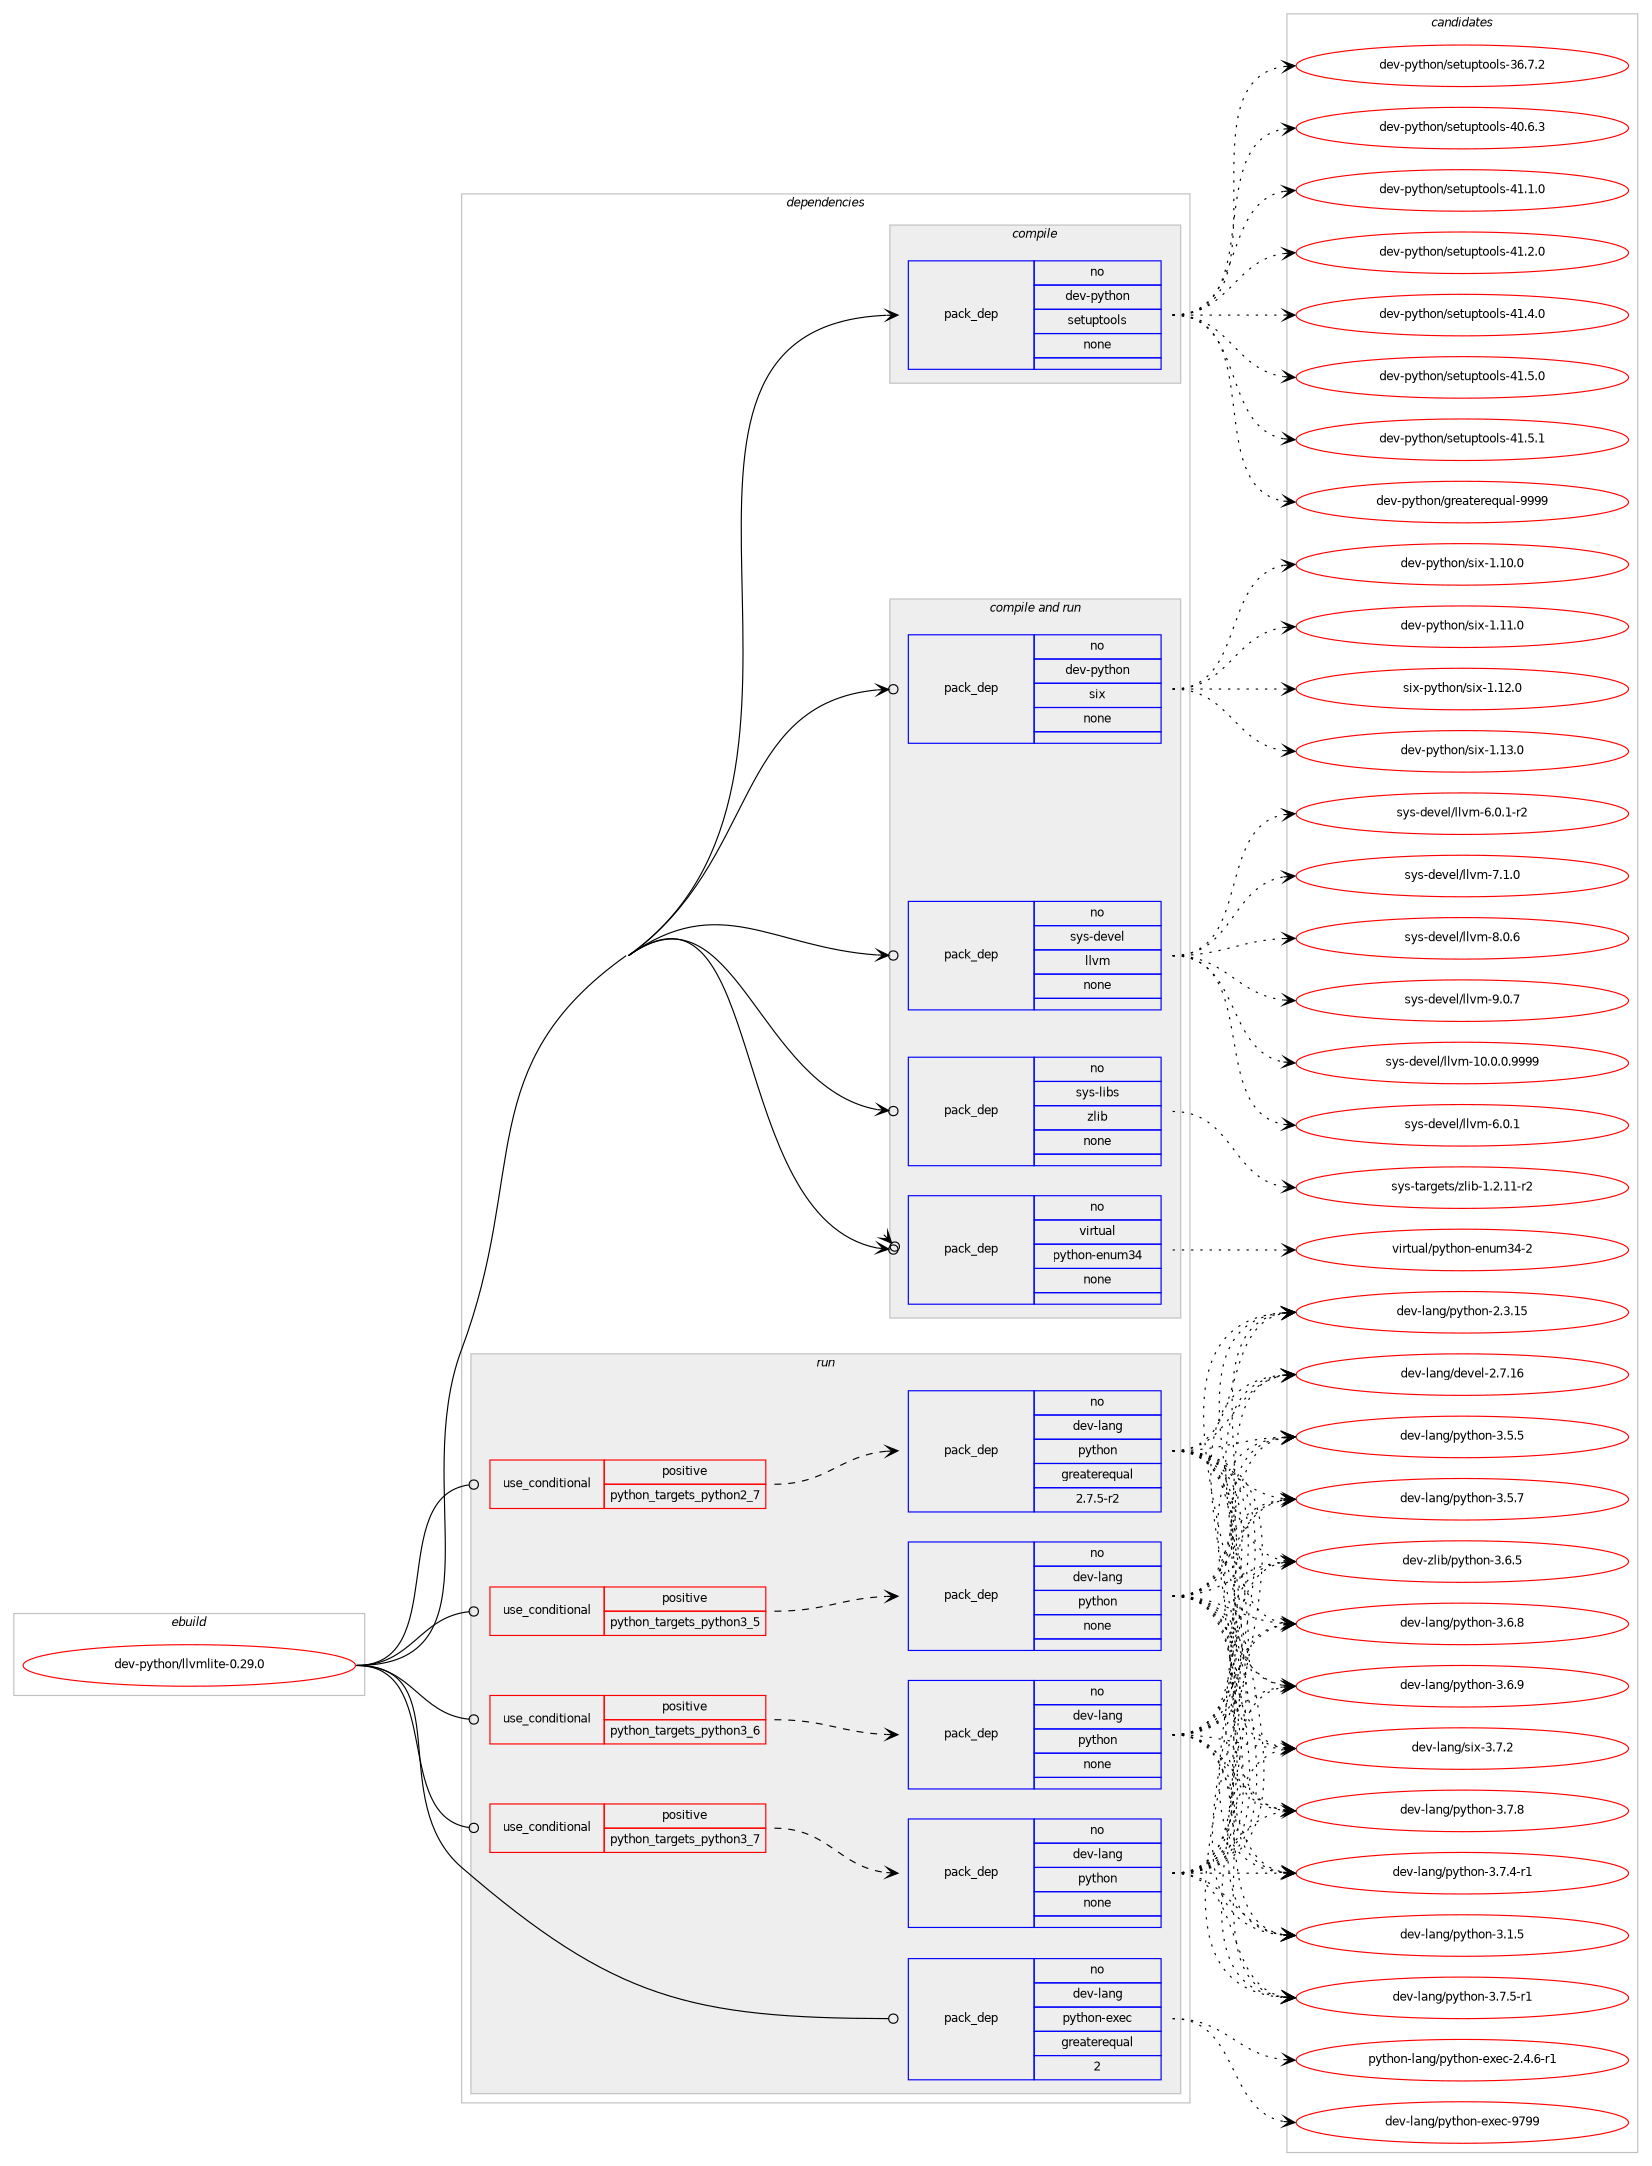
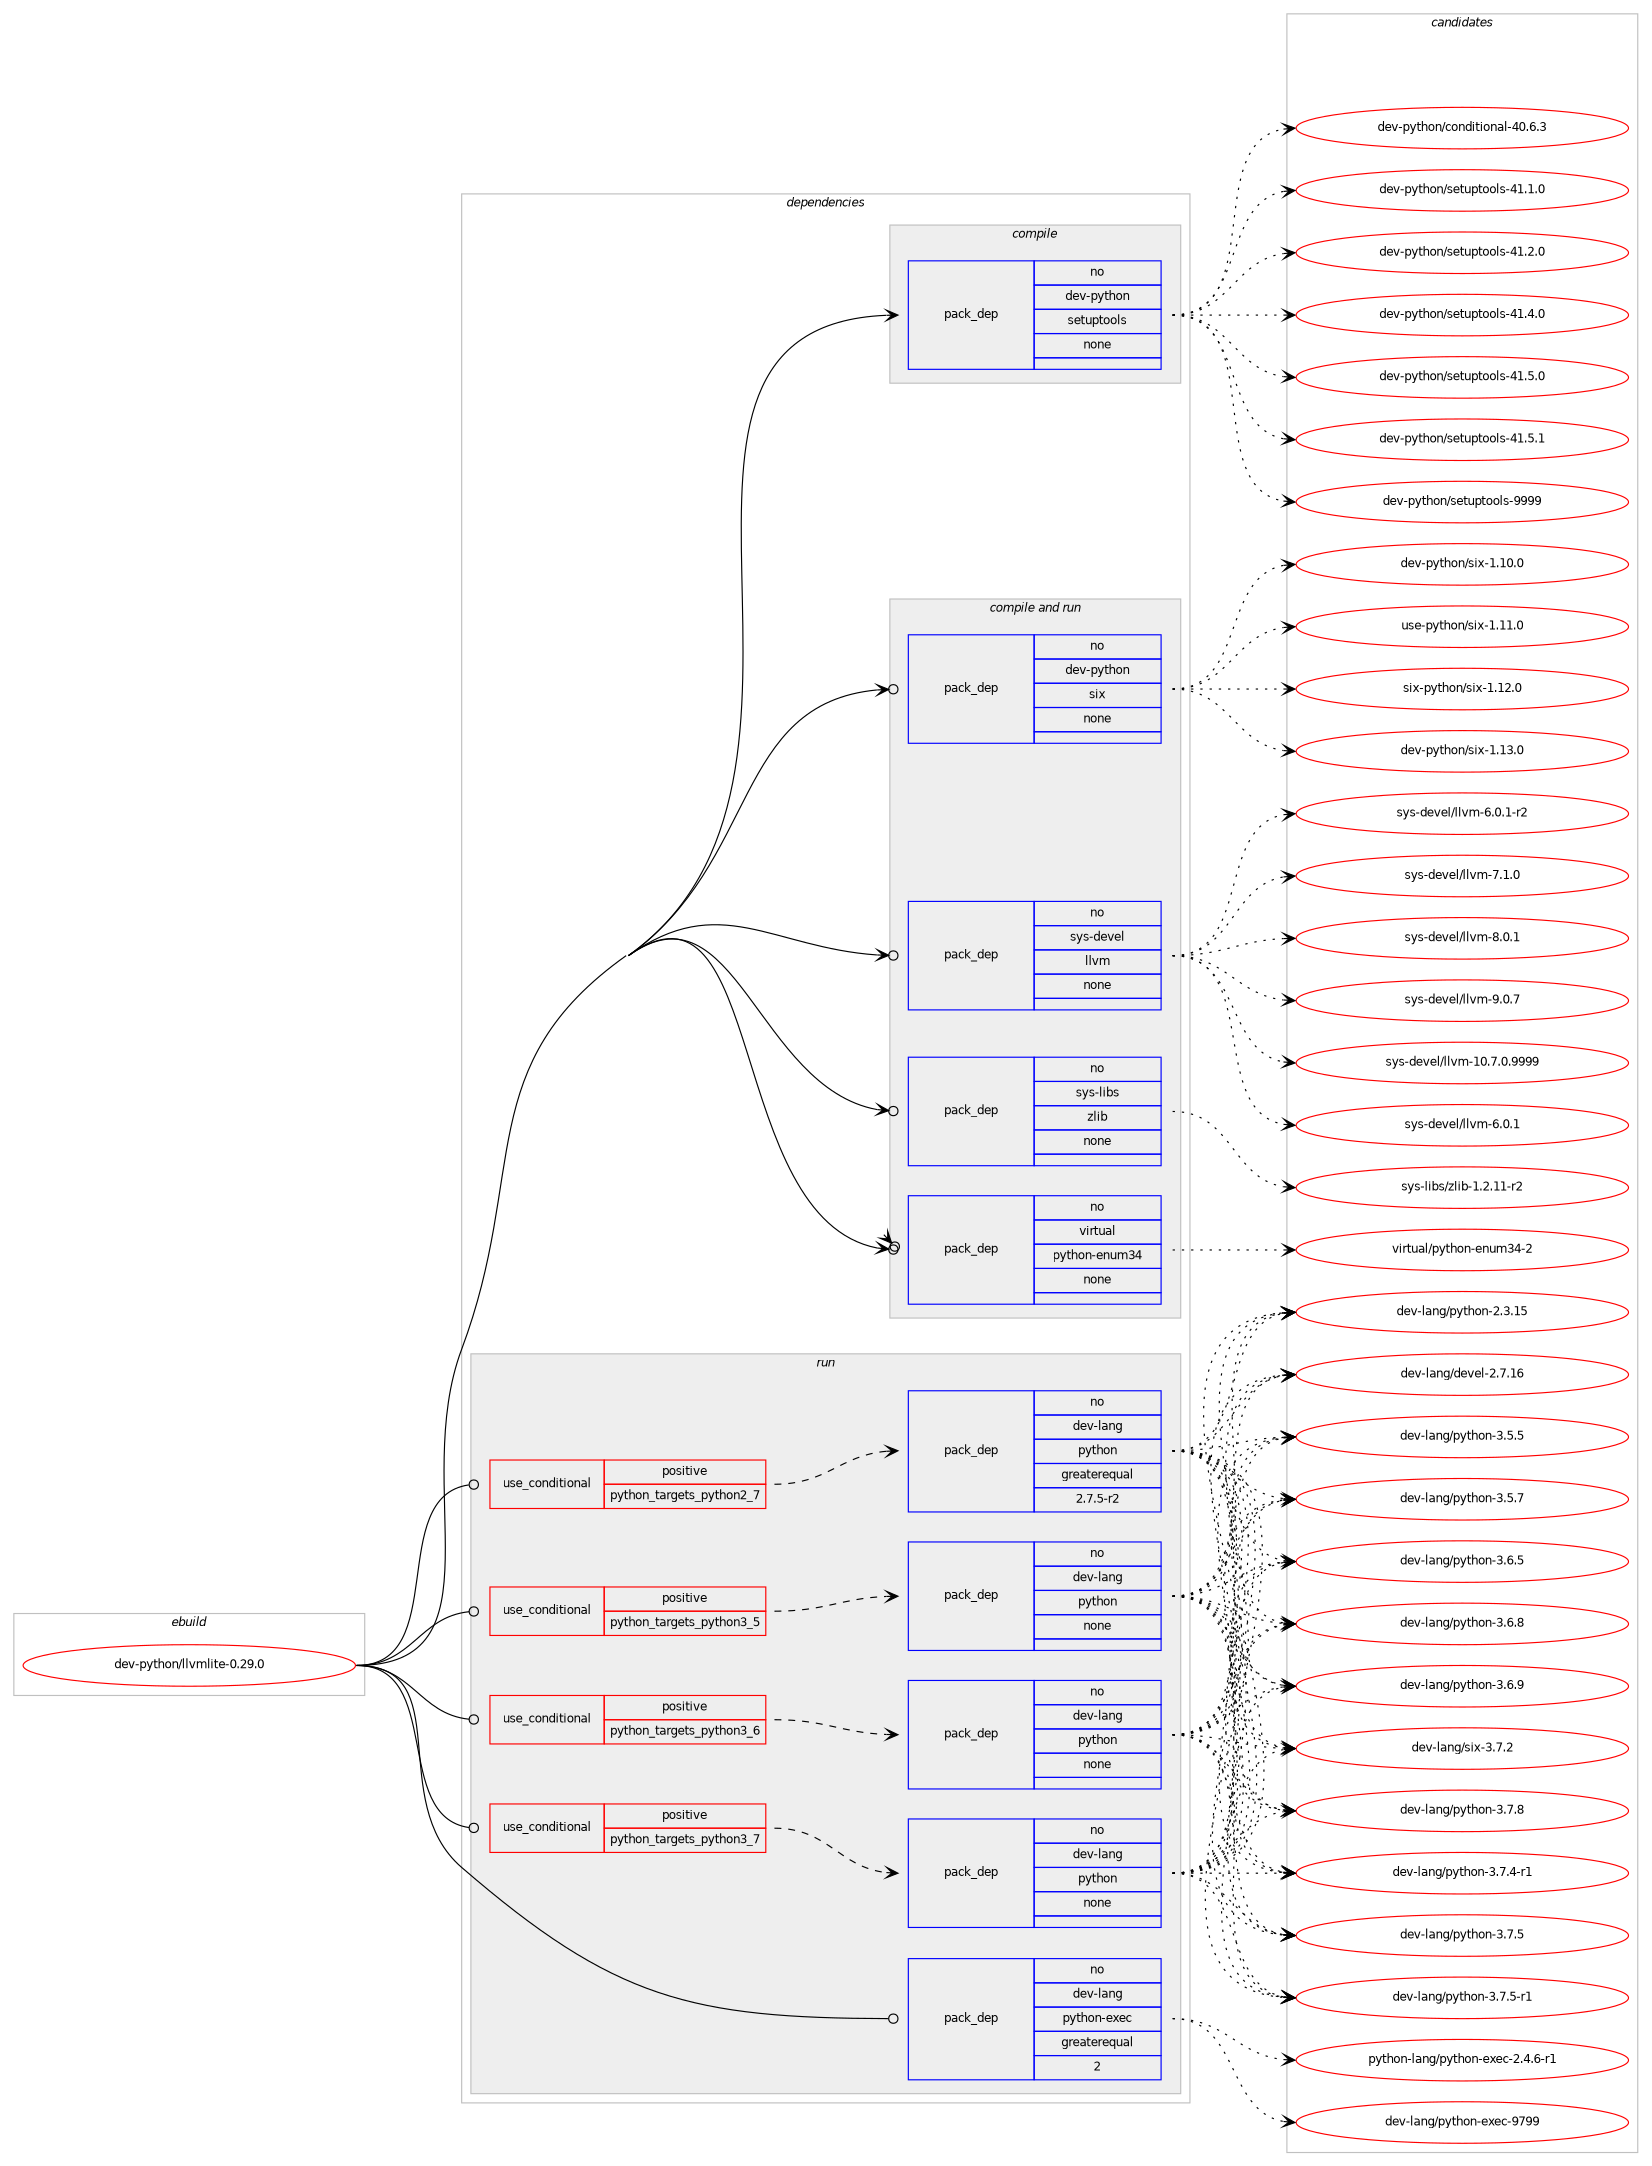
(1462, 66) -> none
(1462, 128) -> (1462, 128)
(1462, 502) -> (1462, 502)
(1462, 627) -> (1462, 627)
(1462, 938) -> (1462, 938)
(1462, 1063) -> (1462, 1063)
(1462, 1188) -> (1462, 1188)
(1462, 1562) -> (1462, 1562)
(1462, 1936) -> (1462, 1936)
